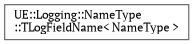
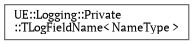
(97, 22) -> (97, 22)
